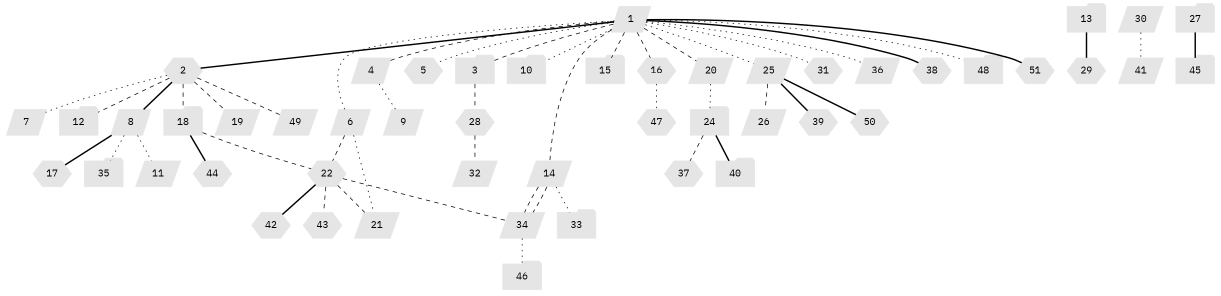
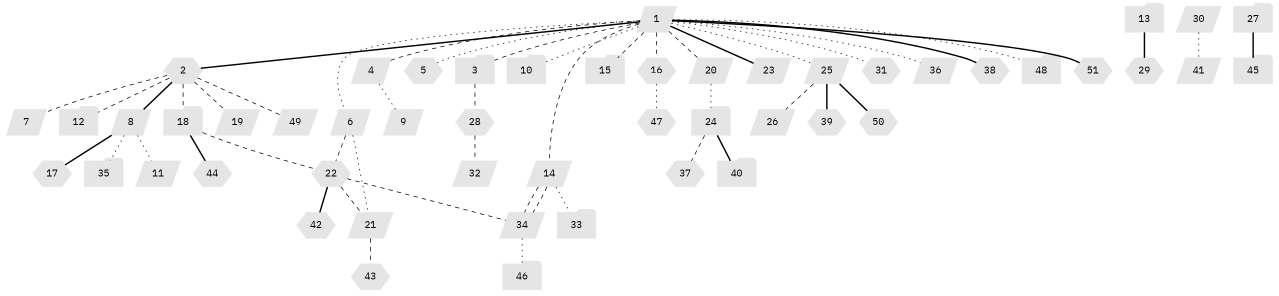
none -> (769, 71)
(106, 92) -> (106, 92)
(325, 200) -> (371, 251)
